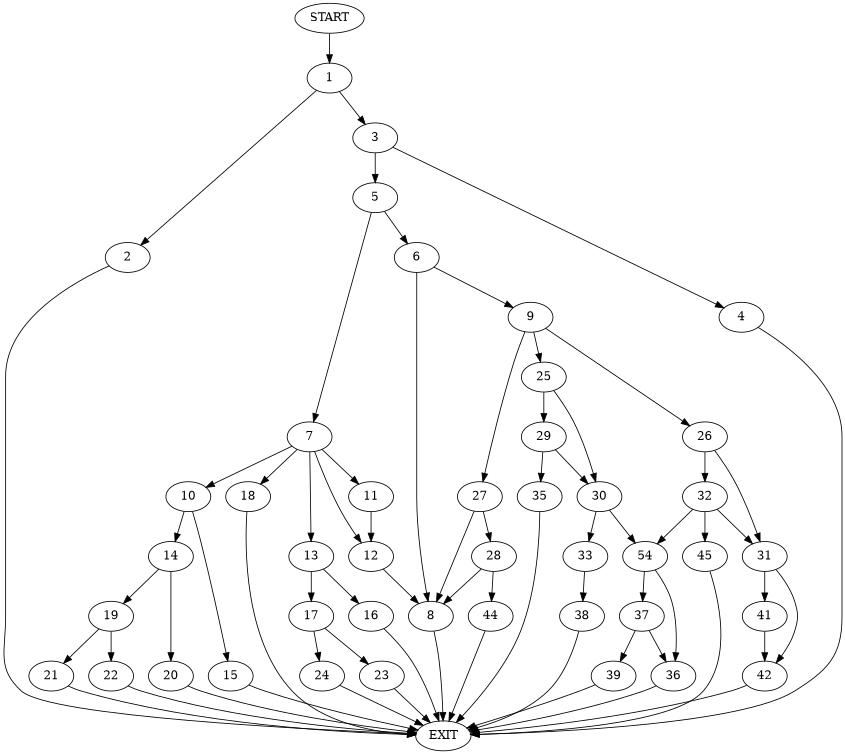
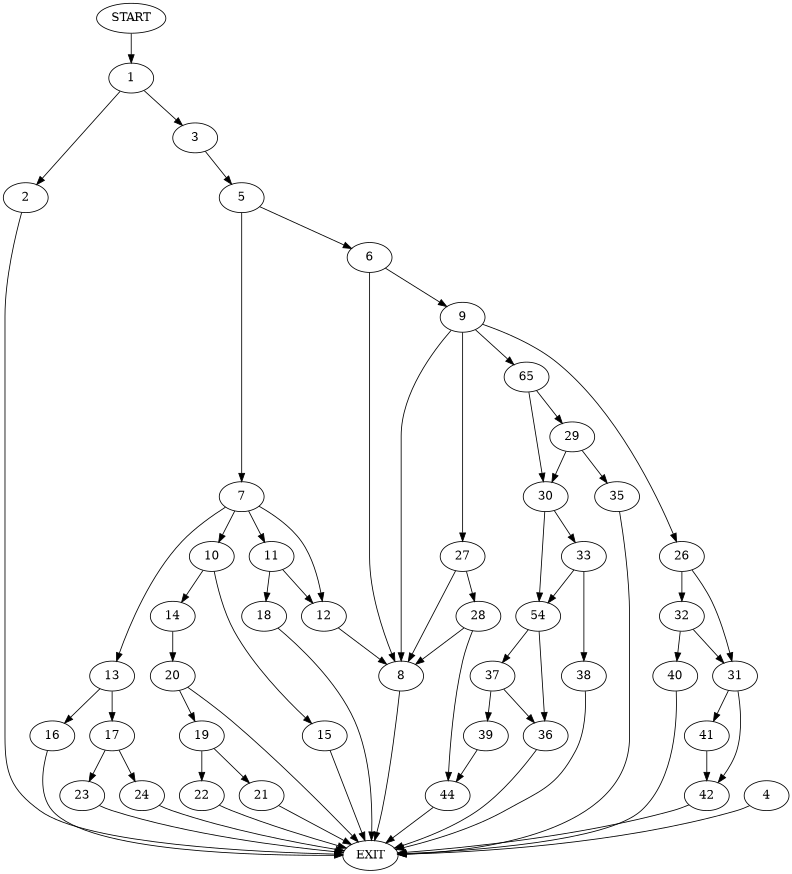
(555, 226) -> none
(544, 377) -> (527, 377)
(282, 464) -> (268, 582)
none -> (401, 485)
(678, 524) -> (564, 583)
(705, 556) -> (675, 676)
(144, 583) -> (185, 702)
(539, 705) -> (469, 762)
